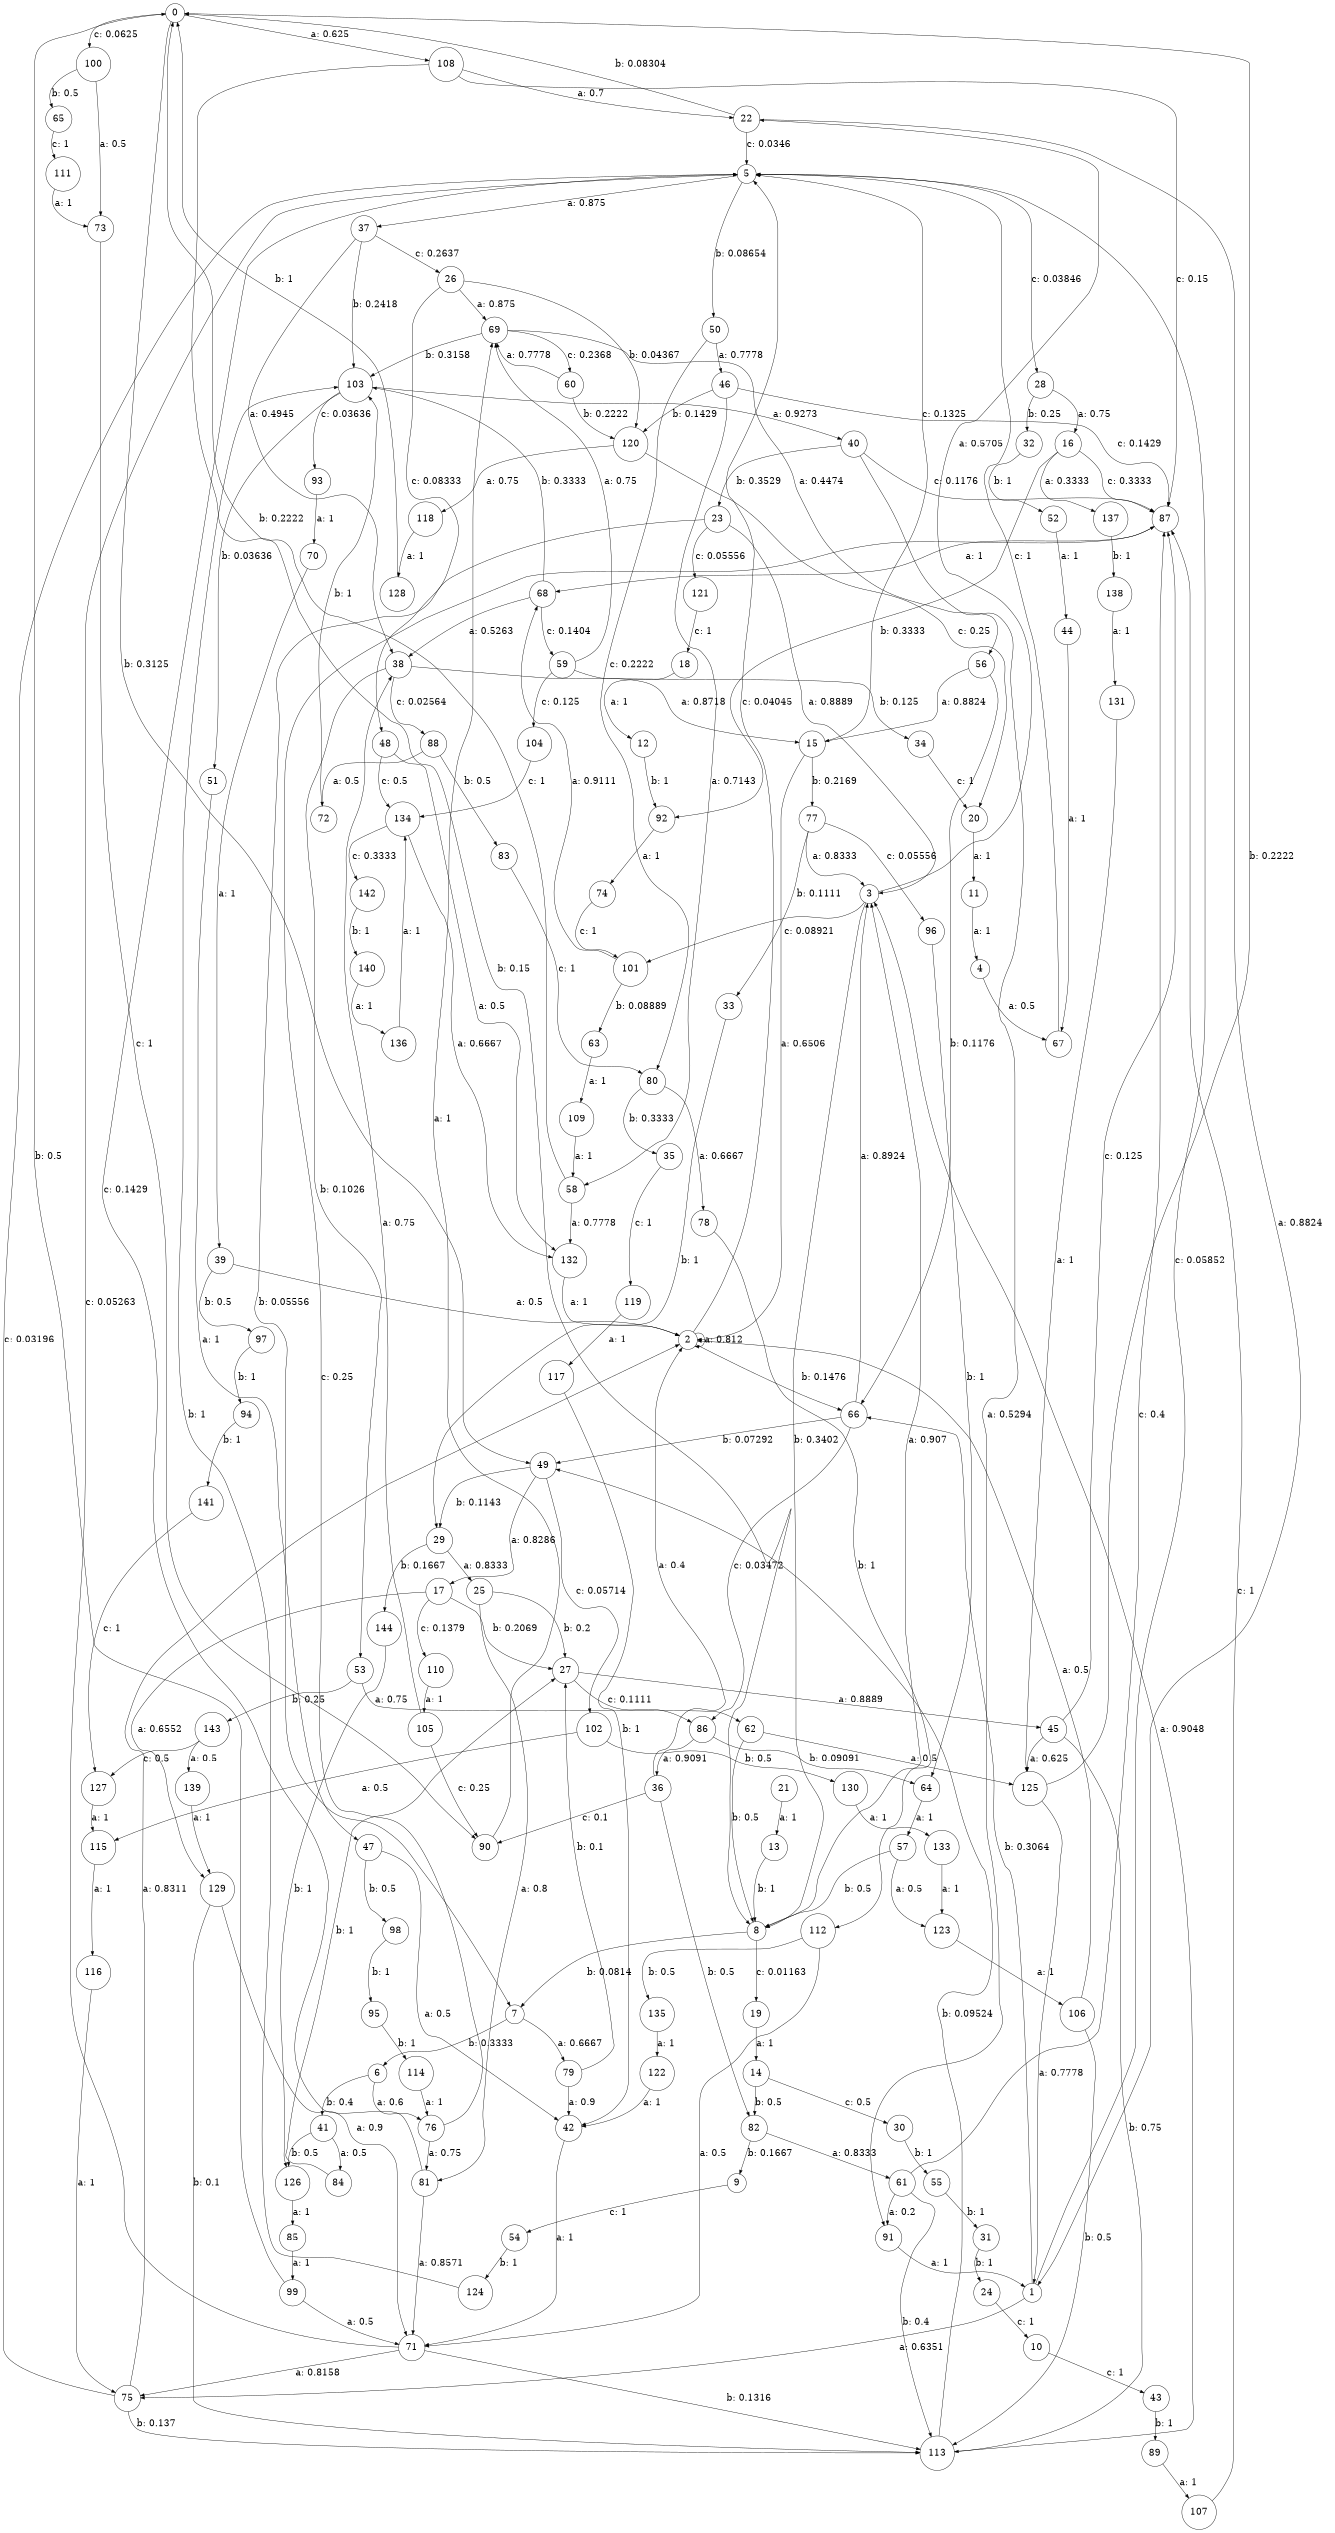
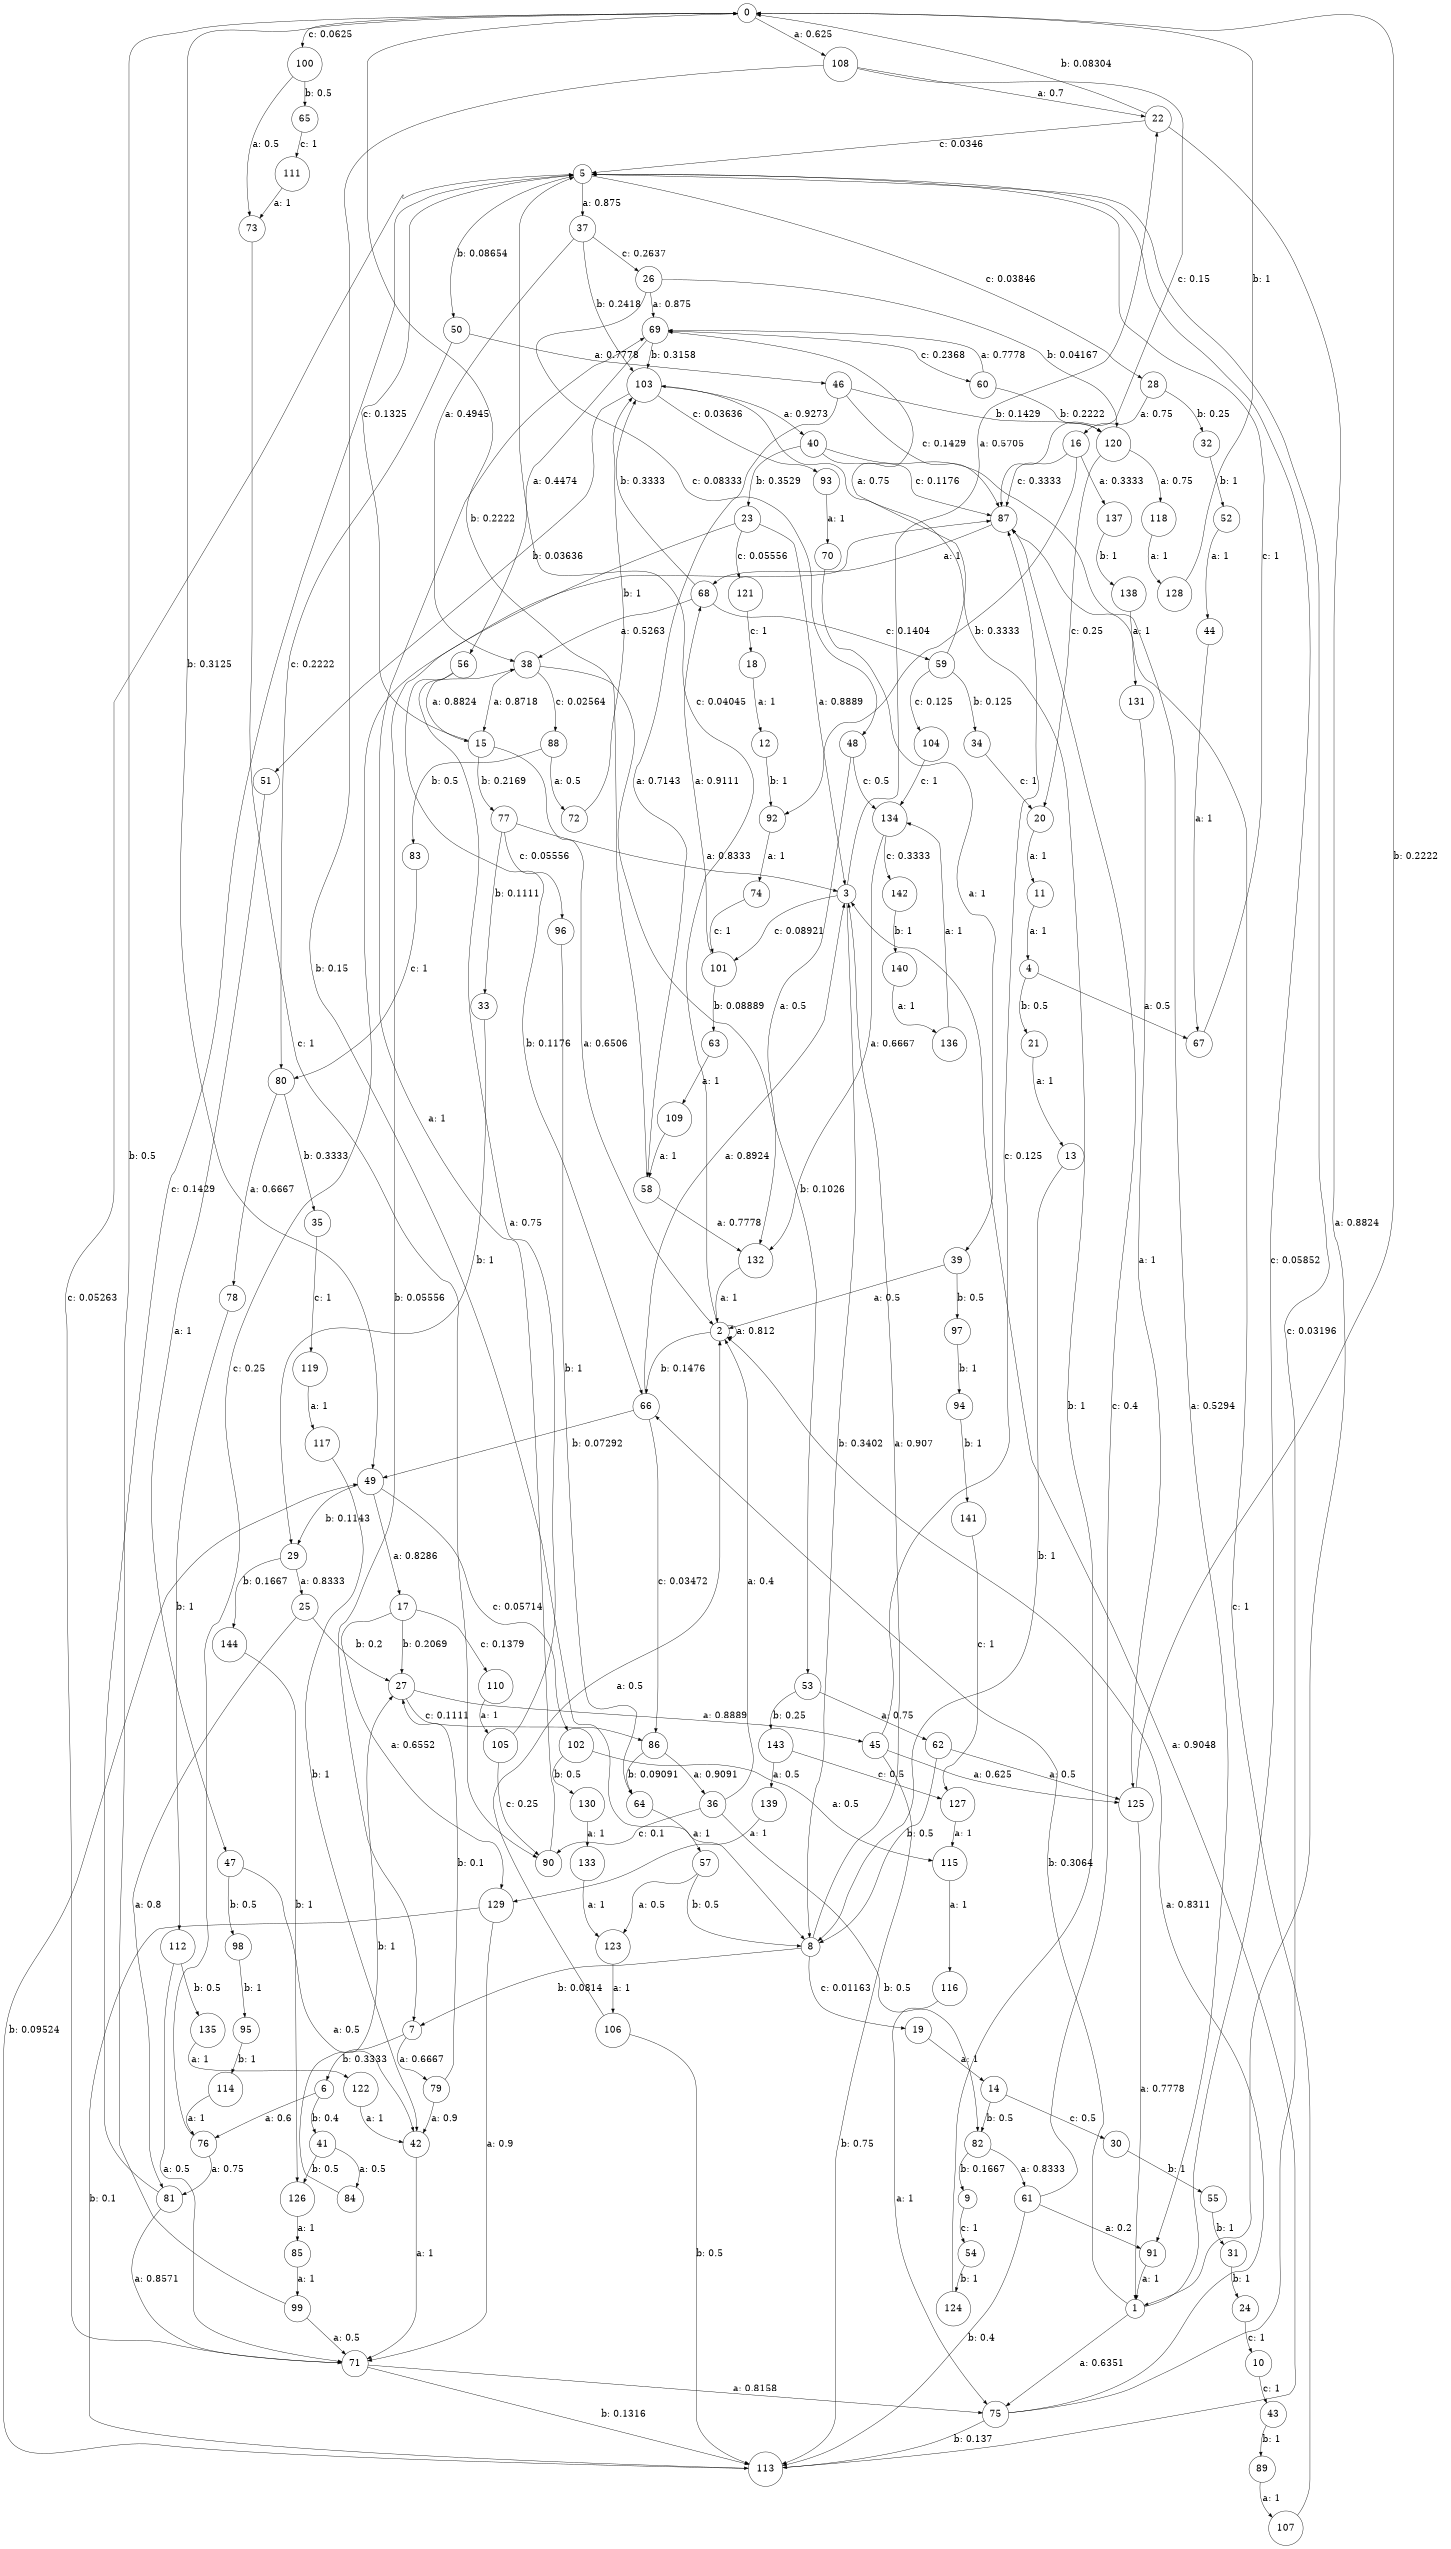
(658, 356) -> (1076, 356)
none -> (1020, 1004)
